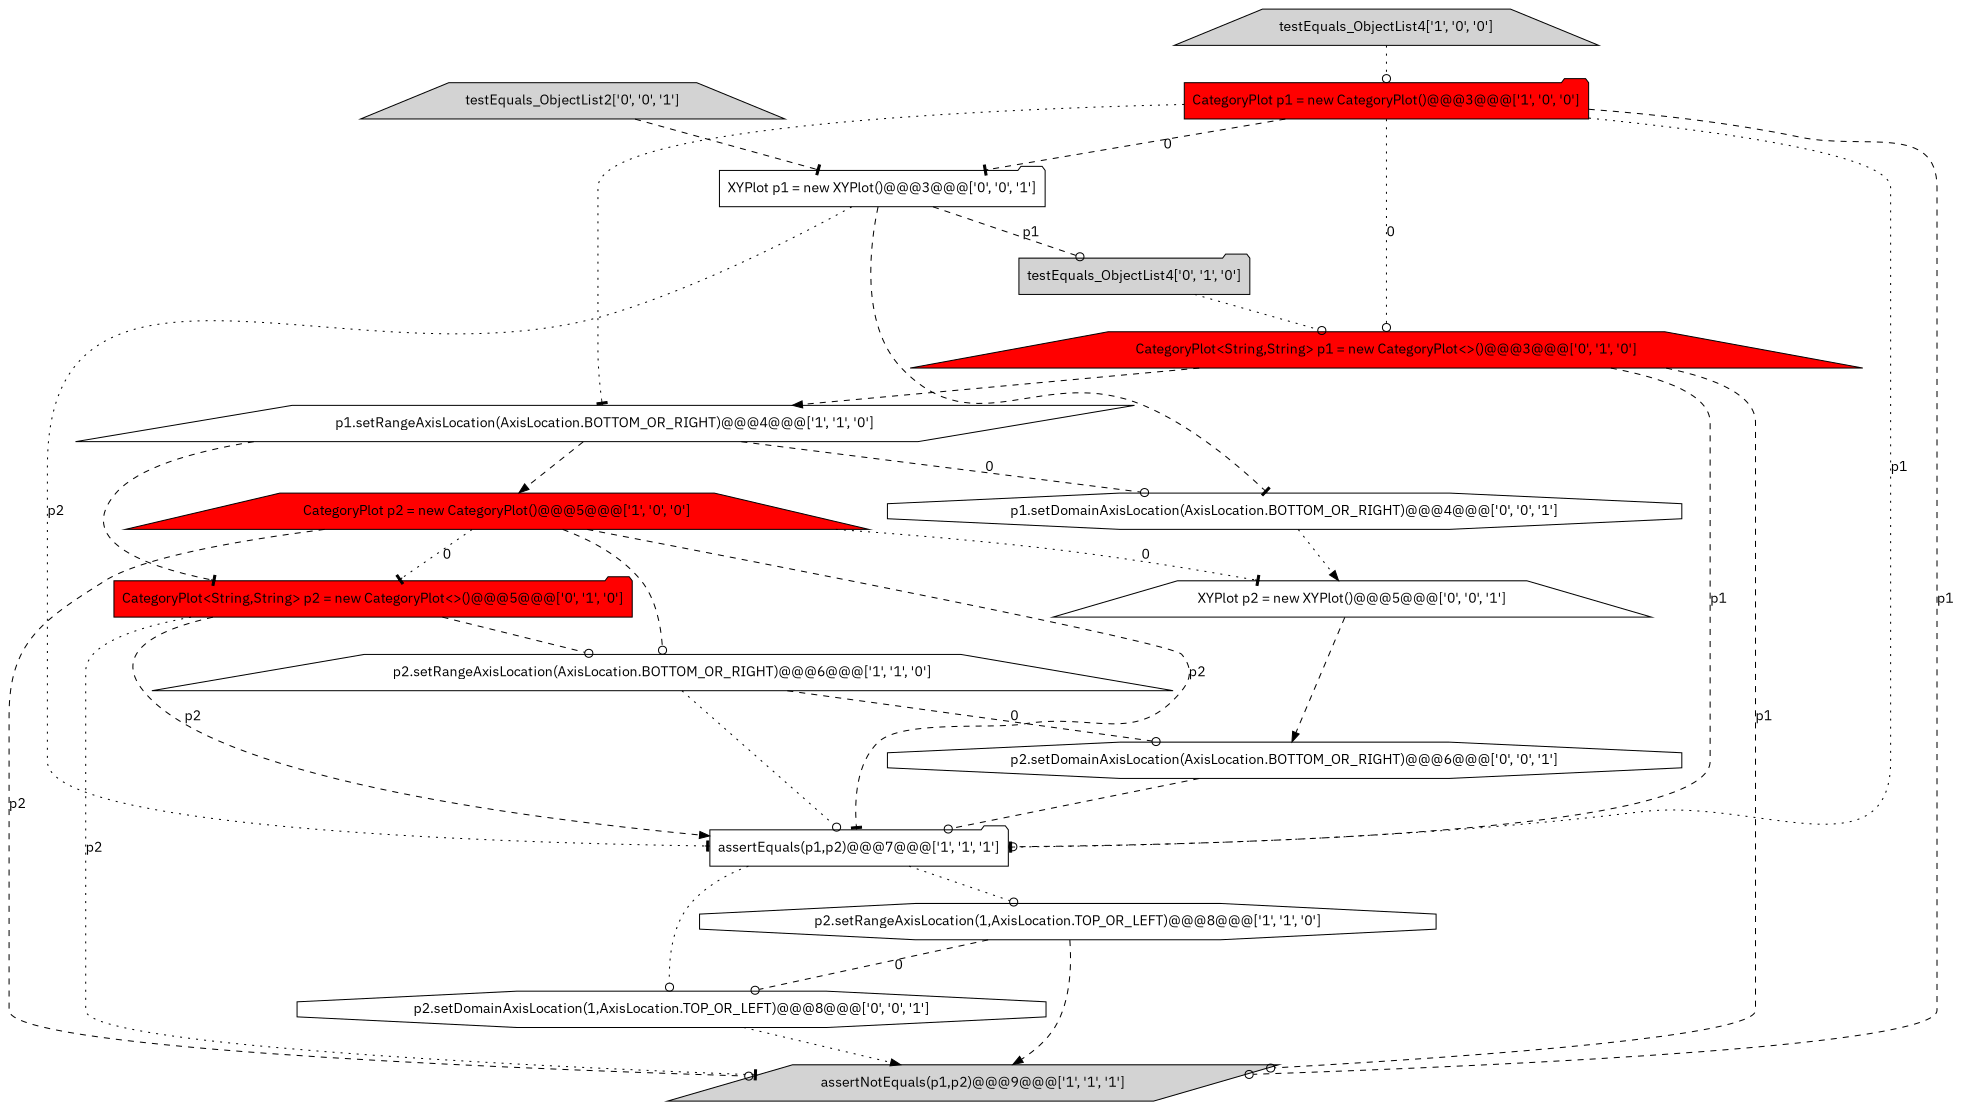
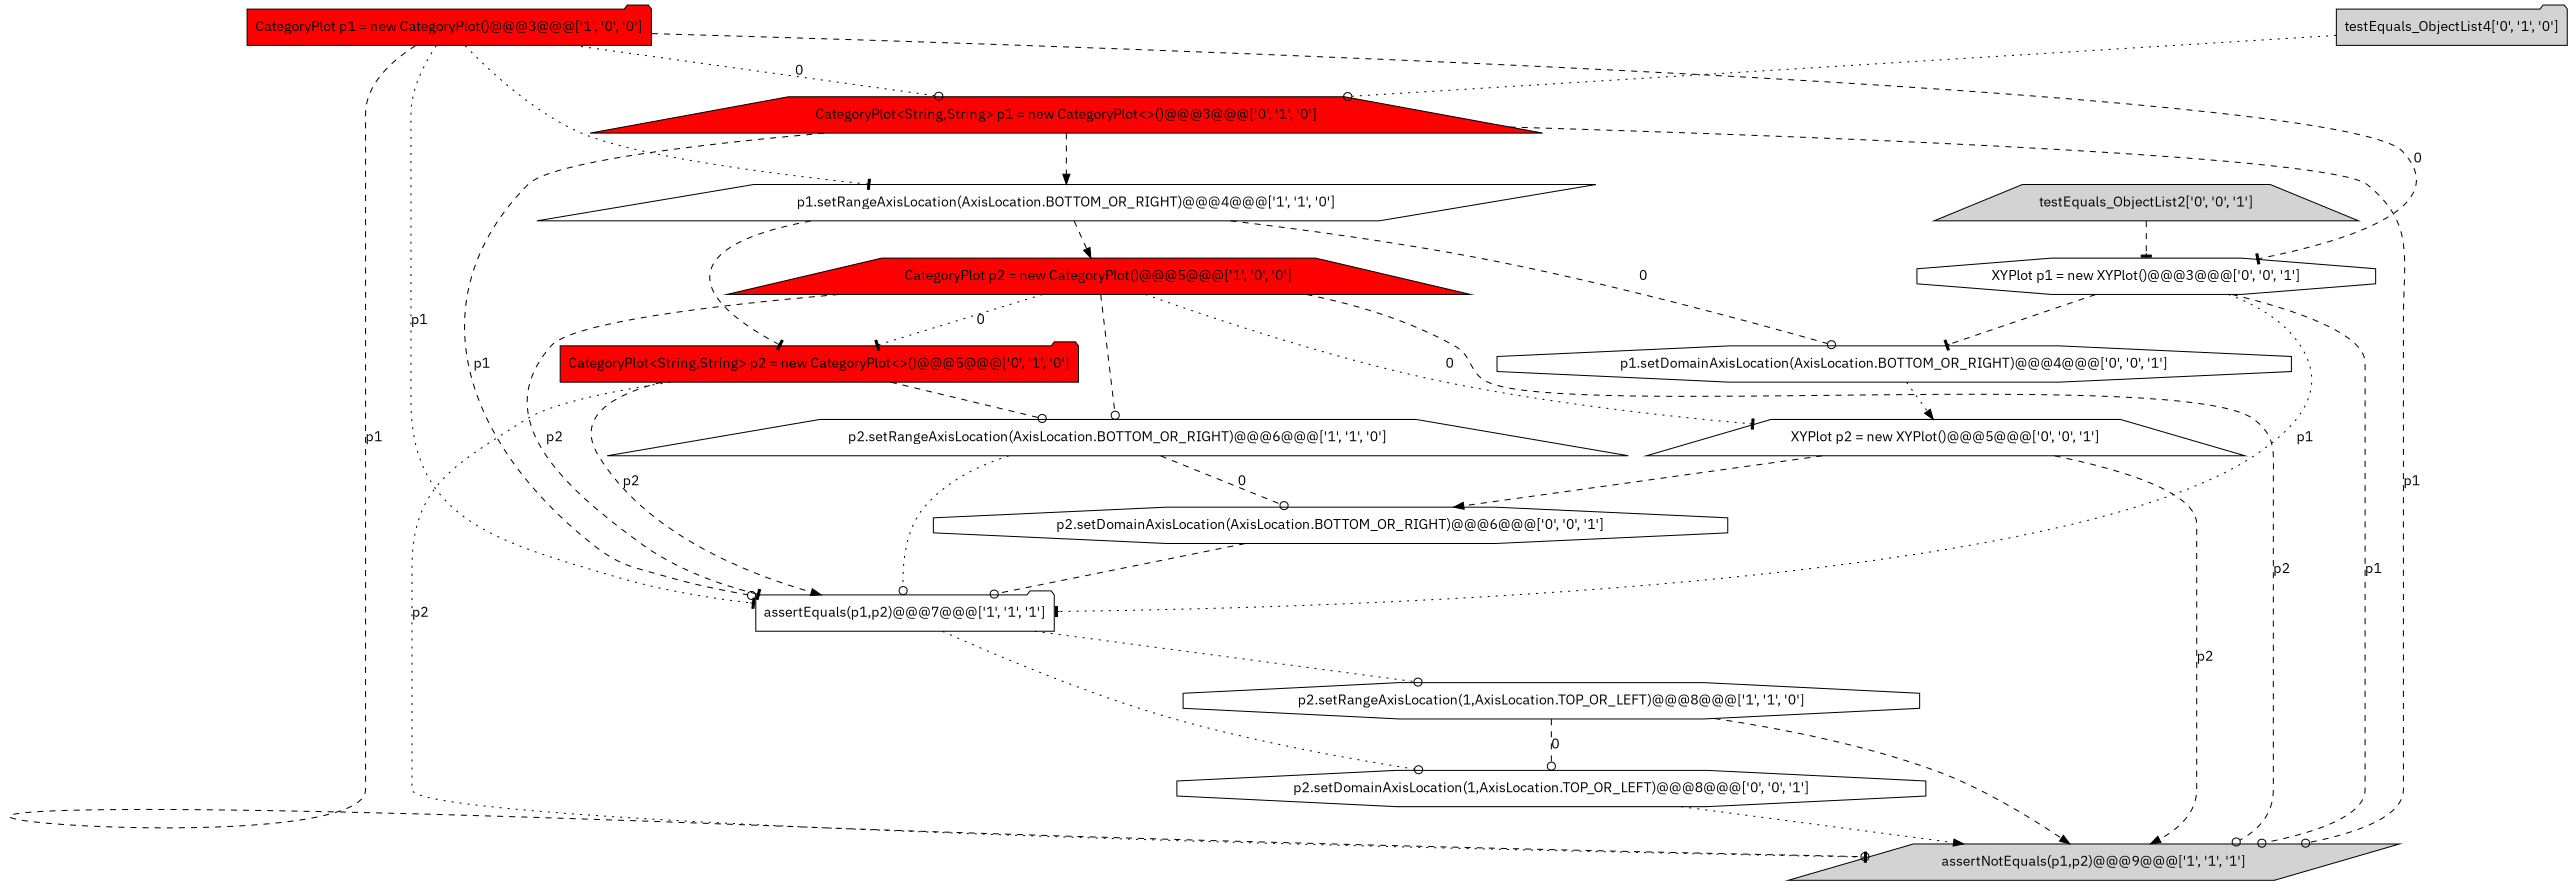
(1386, 27) -> none
(882, 189) -> (2146, 276)
(1004, 231) -> (2365, 558)
(56, 511) -> (2305, 438)
none -> (2197, 607)
